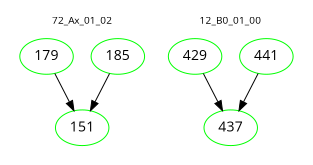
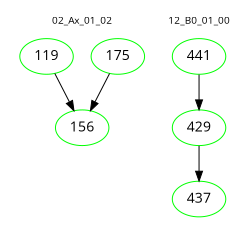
(82, 21) -> (82, 21)
(47, 56) -> (47, 56)
(118, 56) -> (118, 56)
(251, 88) -> (199, 87)
(82, 128) -> (82, 128)
